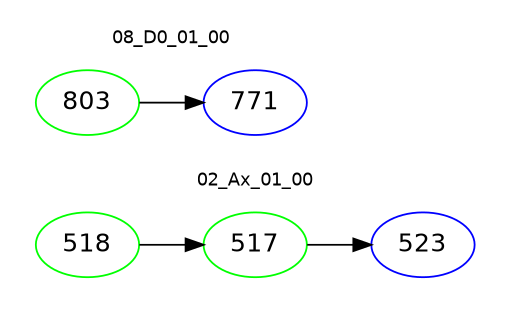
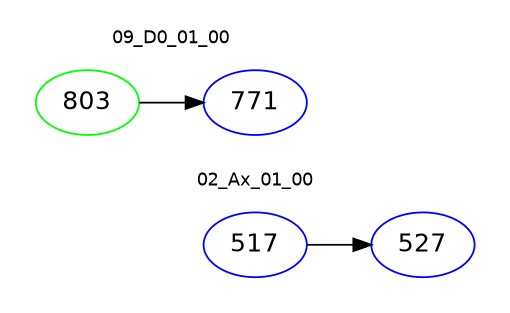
(171, 39) -> (171, 39)
(87, 245) -> none
(255, 245) -> (255, 245)
(423, 245) -> (423, 245)
